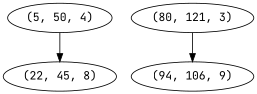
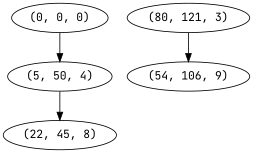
none -> (60, 18)
(193, 77) -> (188, 77)
